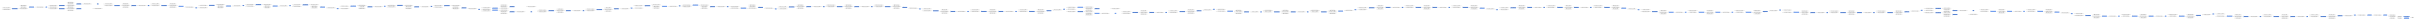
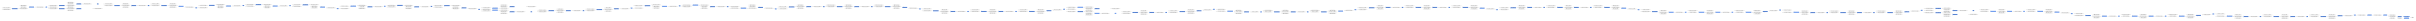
(2400, 17) -> (2400, 17)
